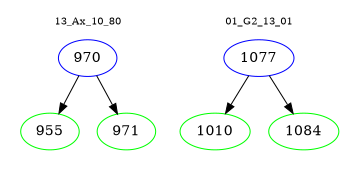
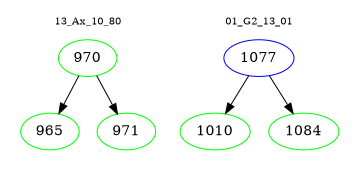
(88, 58) -> (88, 58)
(50, 132) -> (50, 132)
